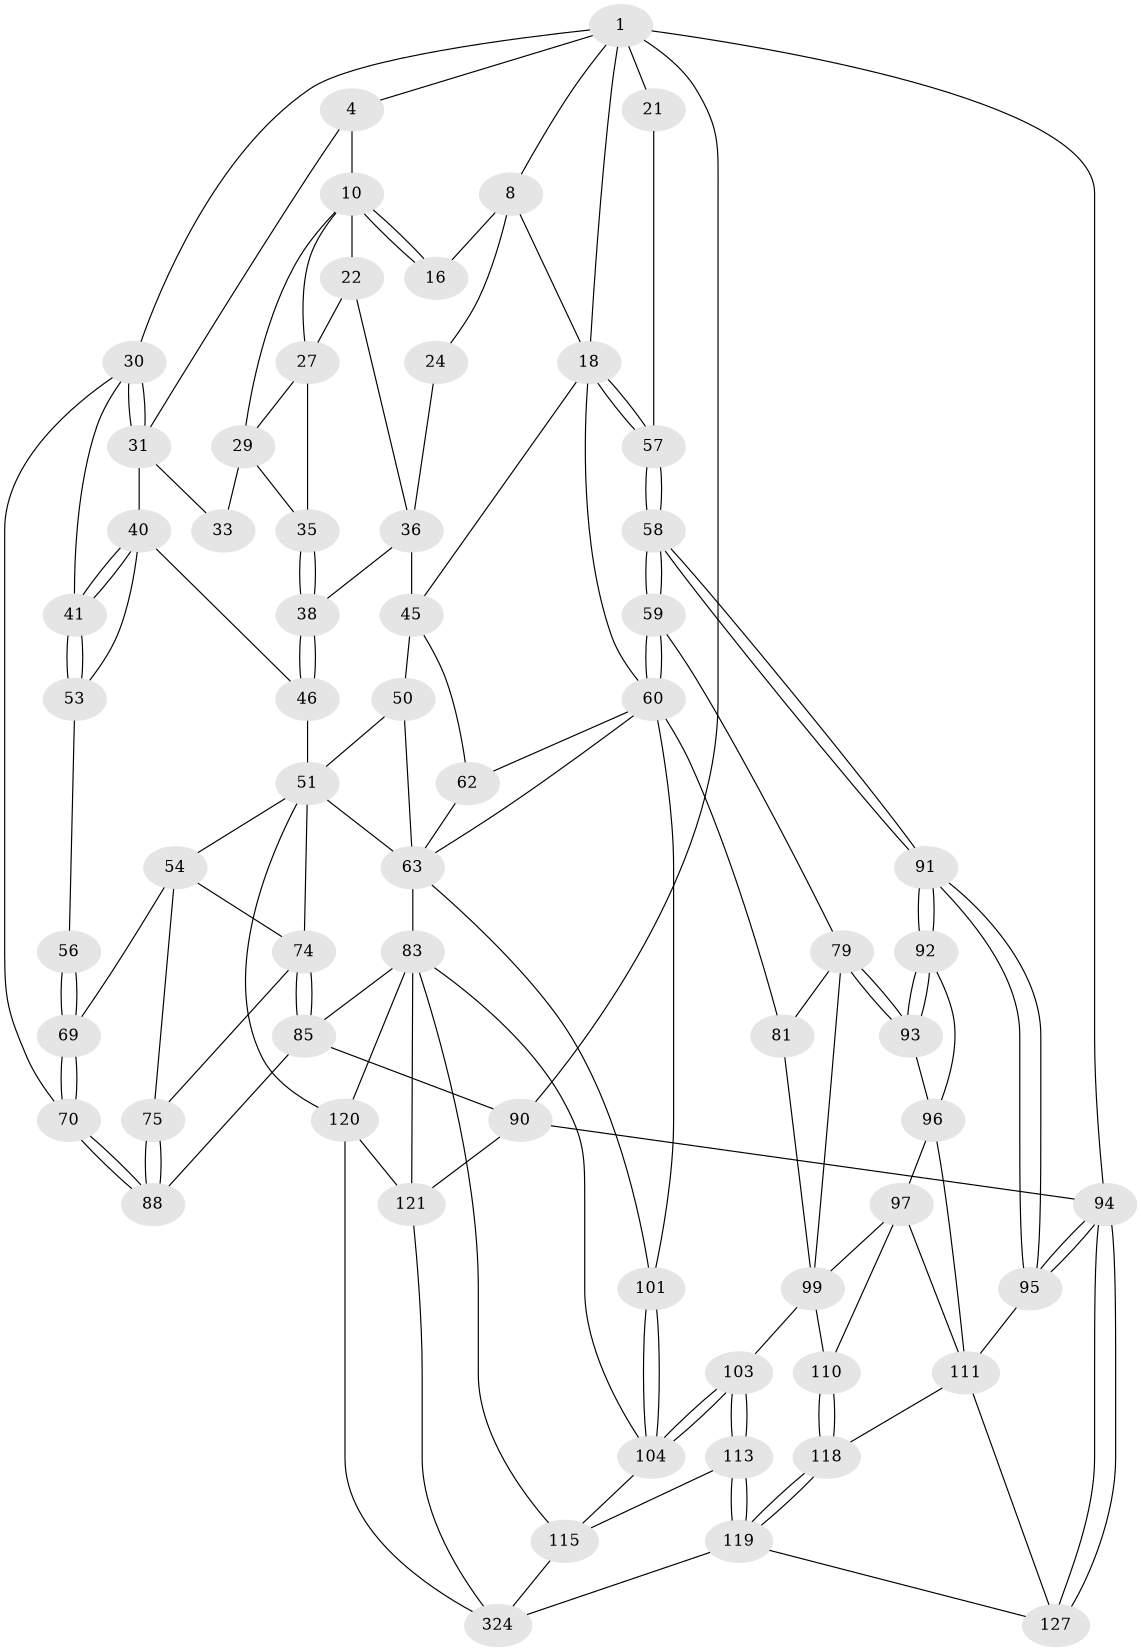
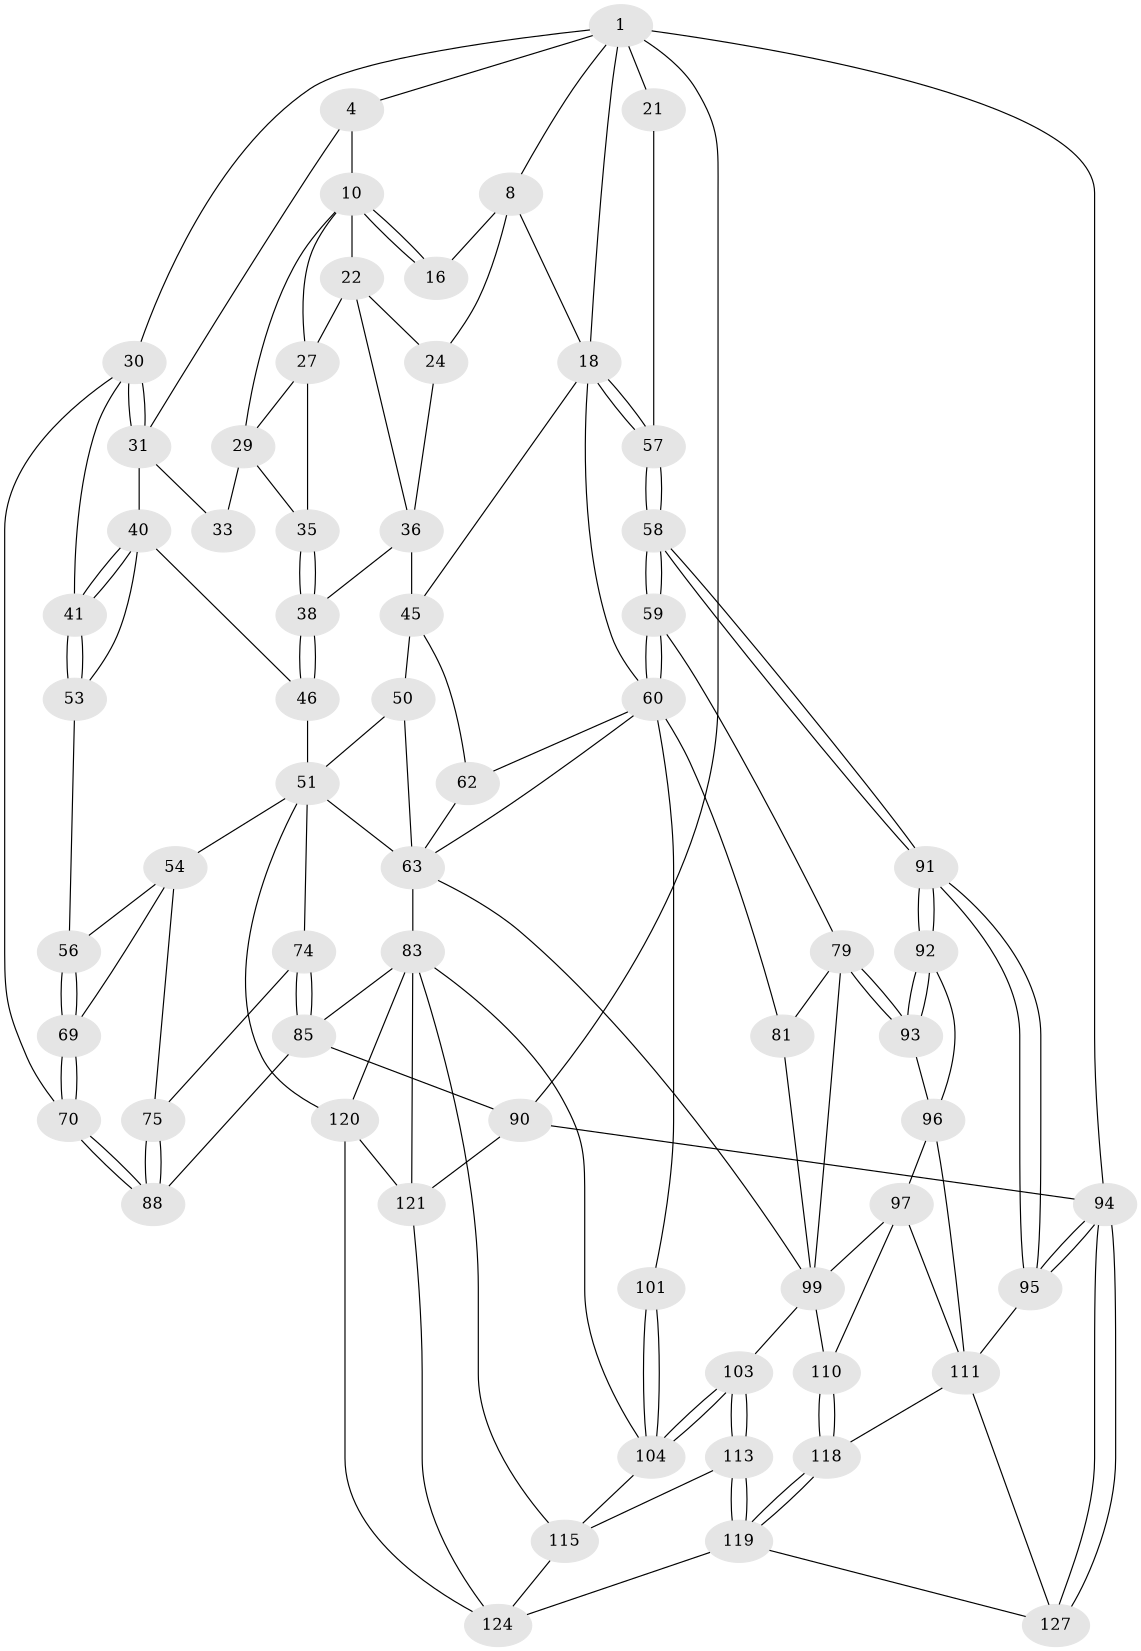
none -> (394, 320)
(240, 910) -> (122, 910)
(586, 1063) -> (640, 1054)
(498, 1626) -> (498, 1626)
